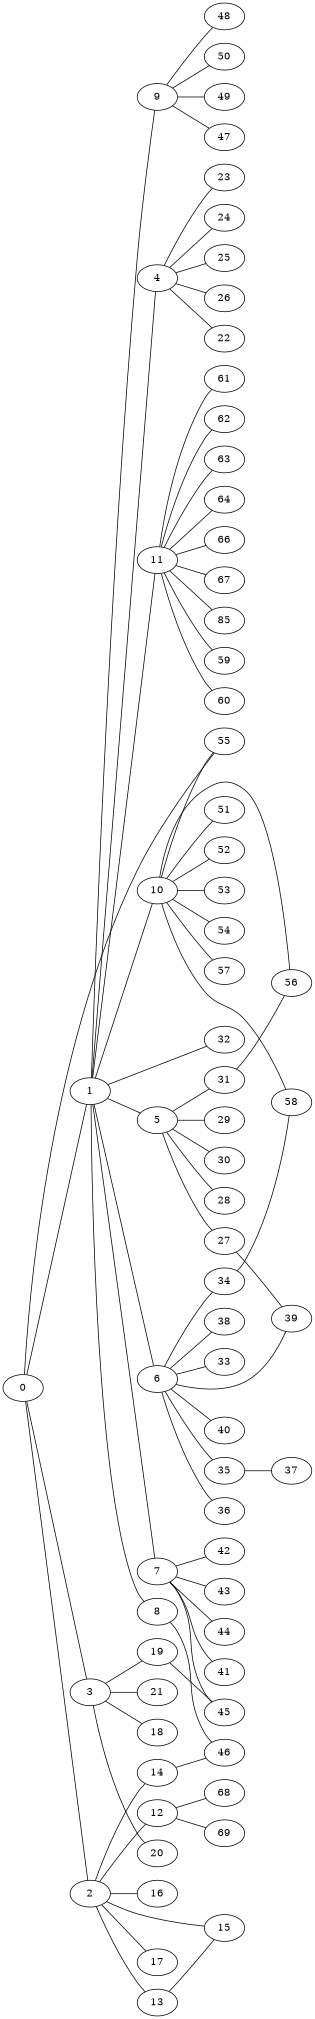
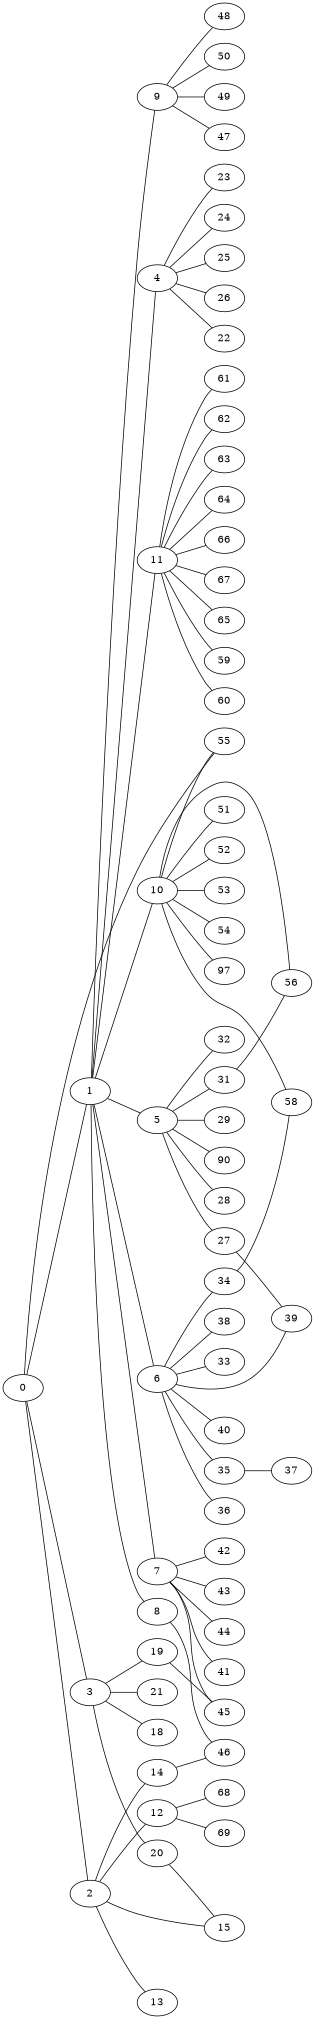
(224, 621) -> (224, 621)
(224, 971) -> (224, 971)
(157, 1065) -> (189, 1079)
(224, 1161) -> (224, 1161)
(157, 1894) -> none
(157, 1962) -> none
(192, 1966) -> (192, 1890)
